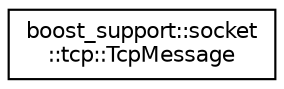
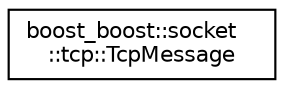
(142, 44) -> (142, 44)
